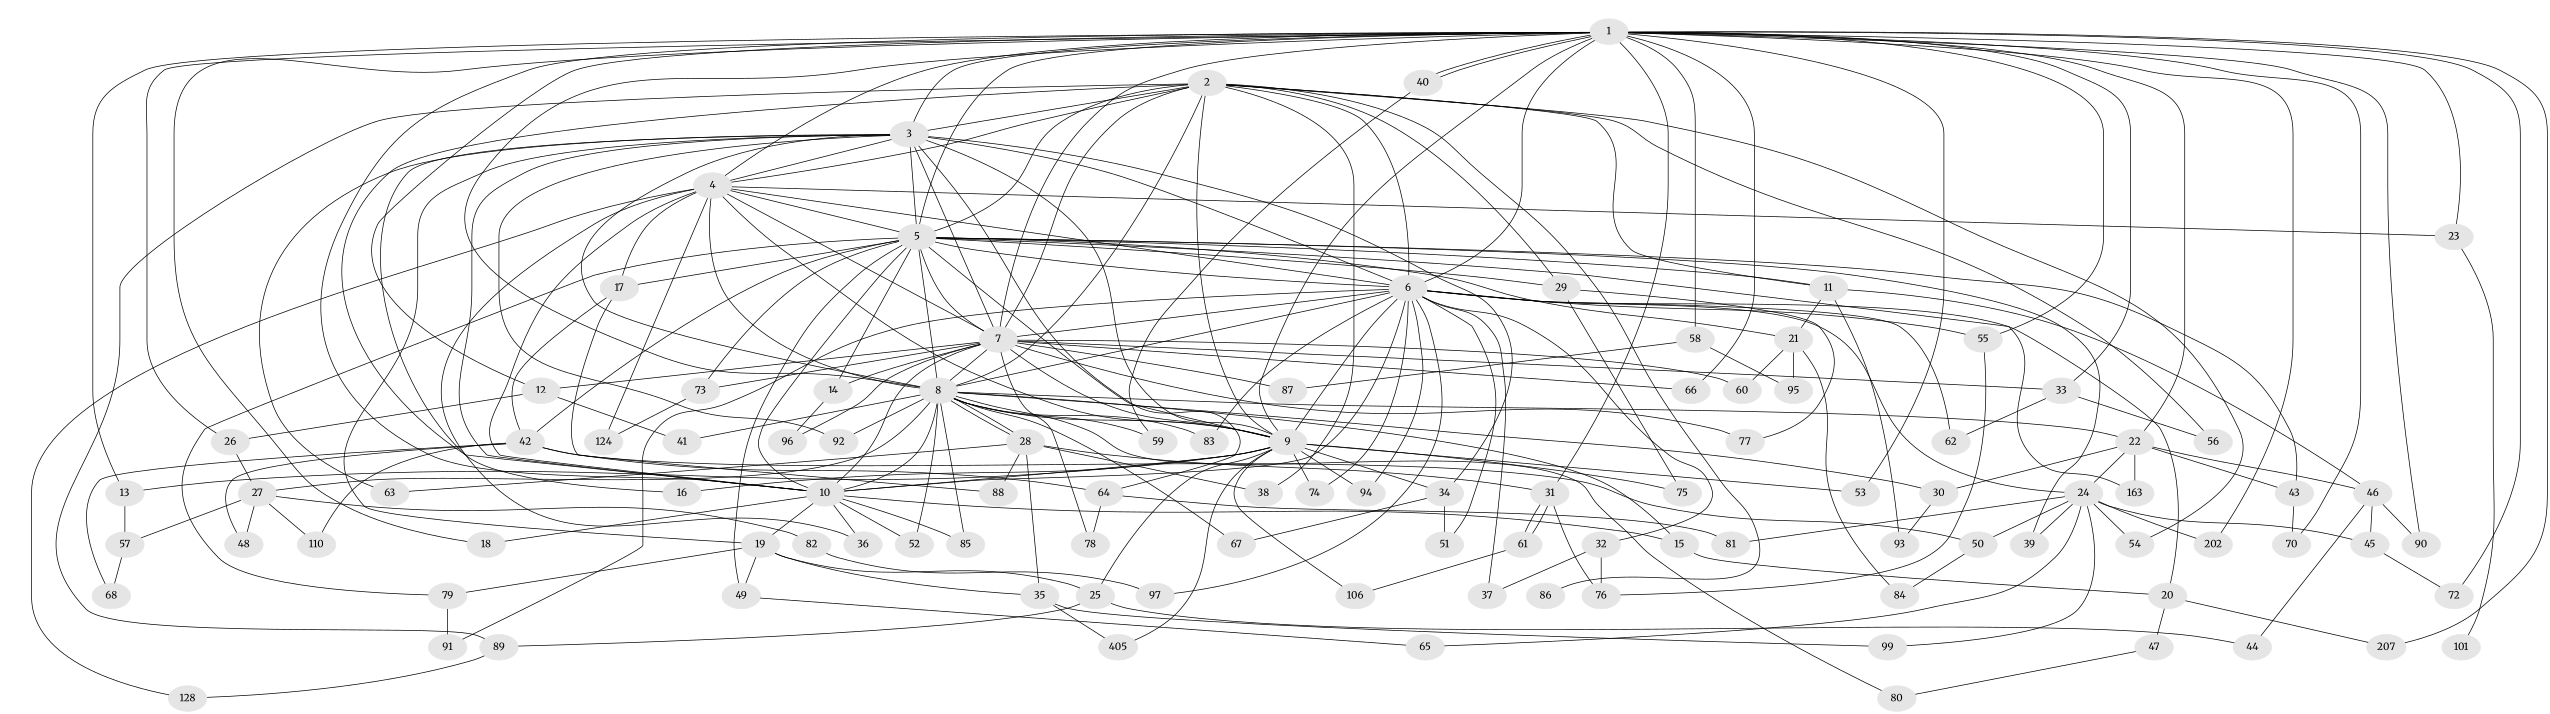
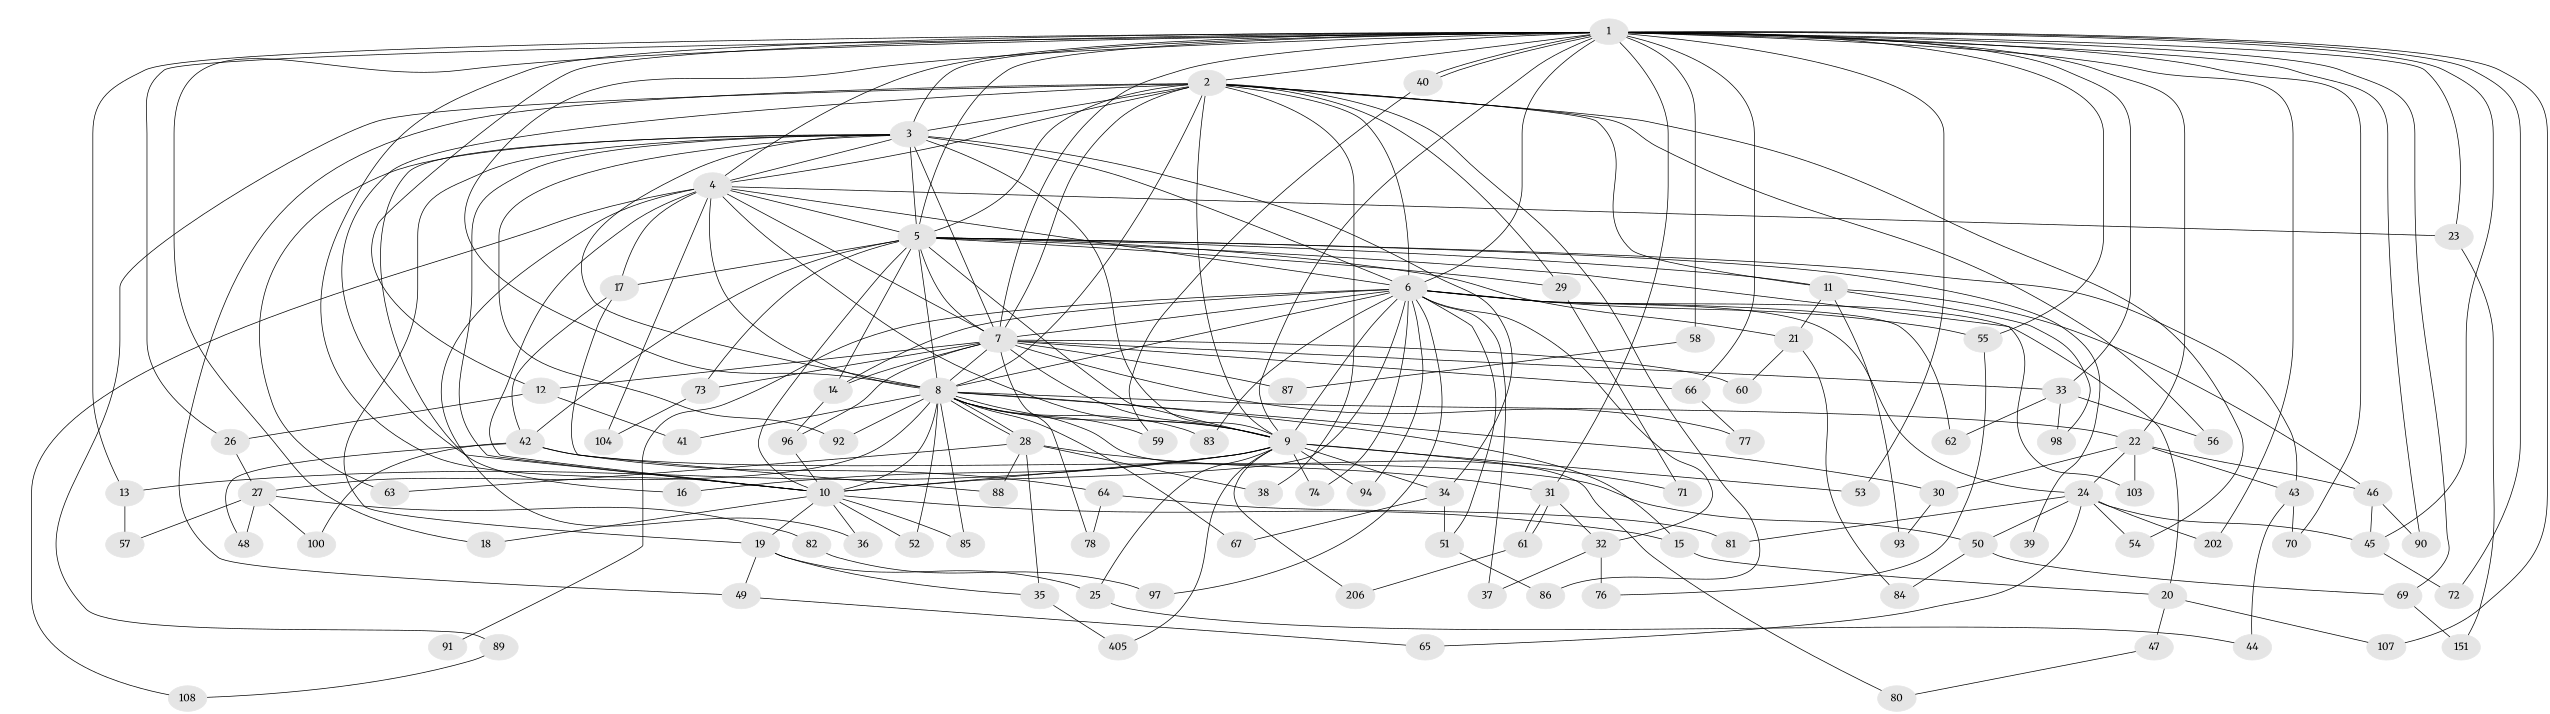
none -> (1408, 57)
none -> (2401, 60)
(1161, 271) -> (1098, 309)
(1038, 316) -> none
(1827, 337) -> (1718, 416)
(770, 390) -> (298, 197)
(1794, 391) -> none
(898, 394) -> (806, 468)
(604, 442) -> (604, 442)
none -> (2056, 442)
(1682, 493) -> (1682, 493)
(2135, 493) -> (2135, 493)
(2056, 519) -> none
(317, 545) -> (317, 545)
(1570, 547) -> (1578, 521)
none -> (1495, 570)
(2313, 570) -> (2257, 566)
(111, 596) -> none
(448, 596) -> none
(1355, 596) -> (1355, 596)
none -> (2403, 596)
(800, 635) -> none
(1888, 647) -> none
(2386, 647) -> (2386, 647)
(2461, 647) -> (2461, 647)
(188, 699) -> (188, 699)
